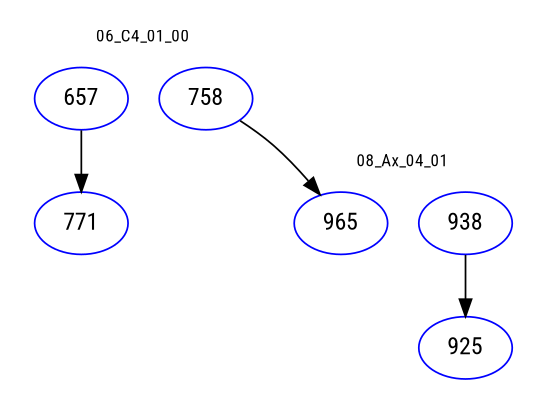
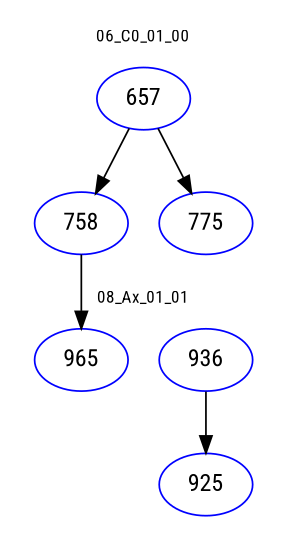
(144, 37) -> (144, 37)
none -> (116, 153)
(403, 162) -> (144, 299)
(81, 223) -> (206, 223)
(466, 223) -> (206, 360)
